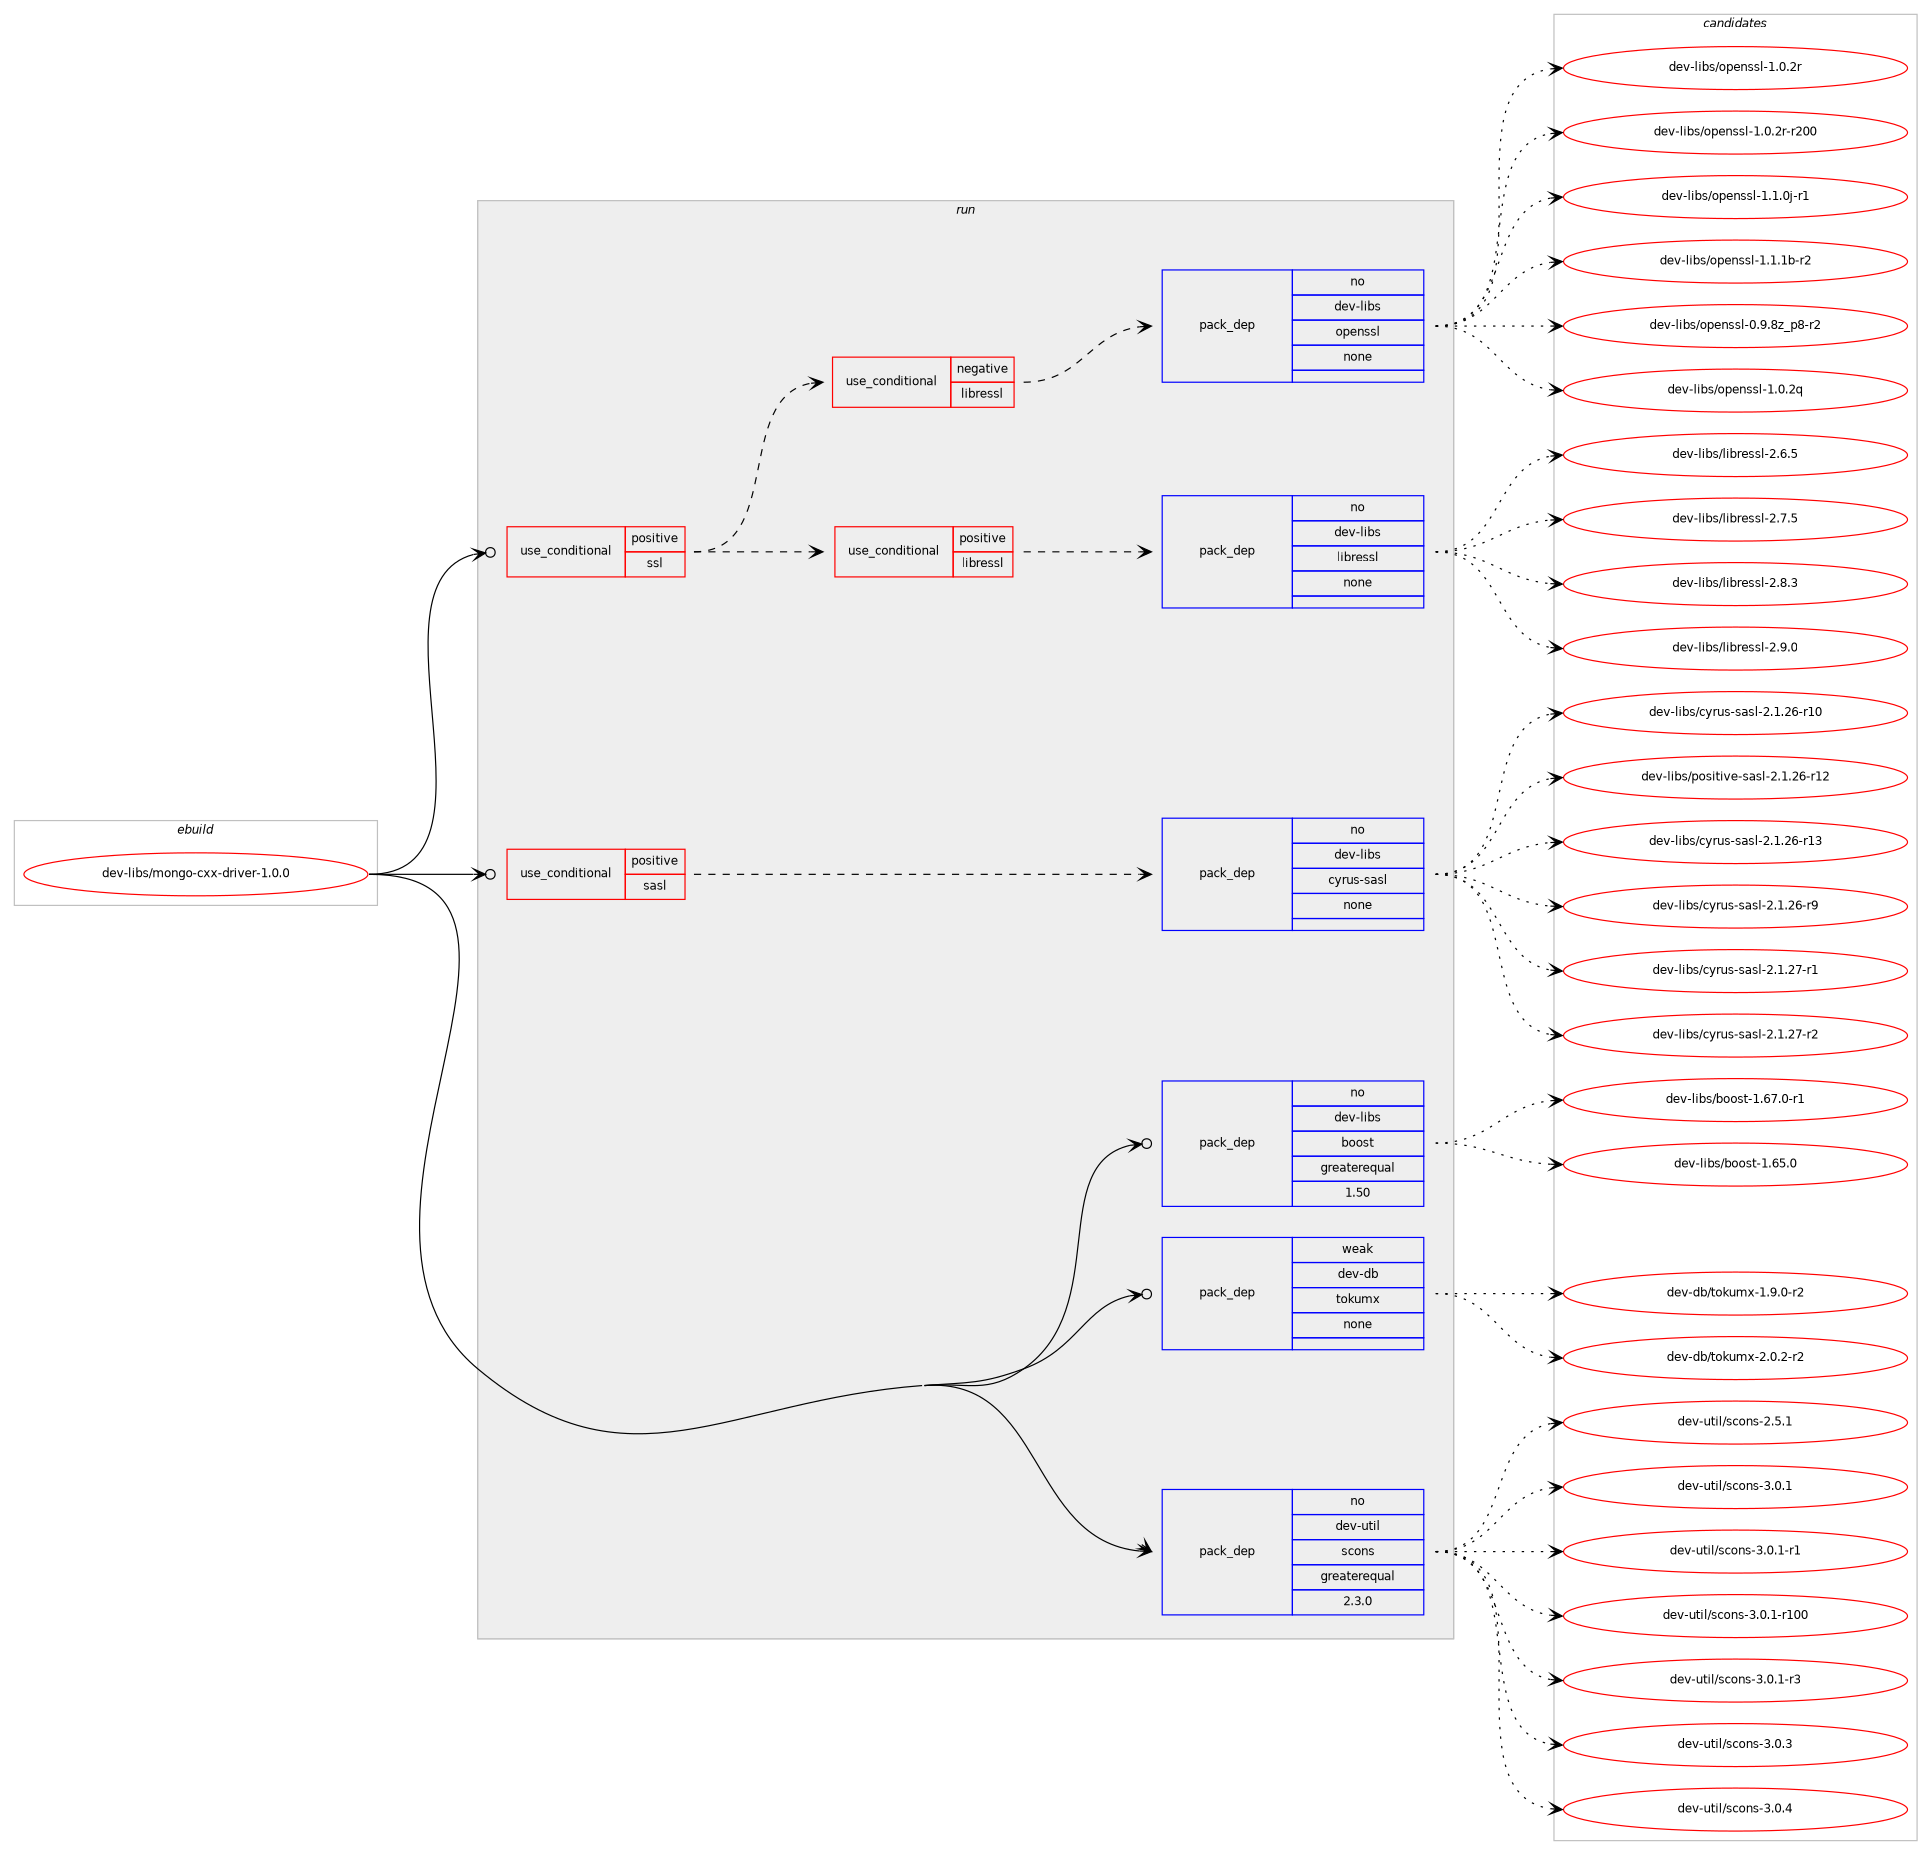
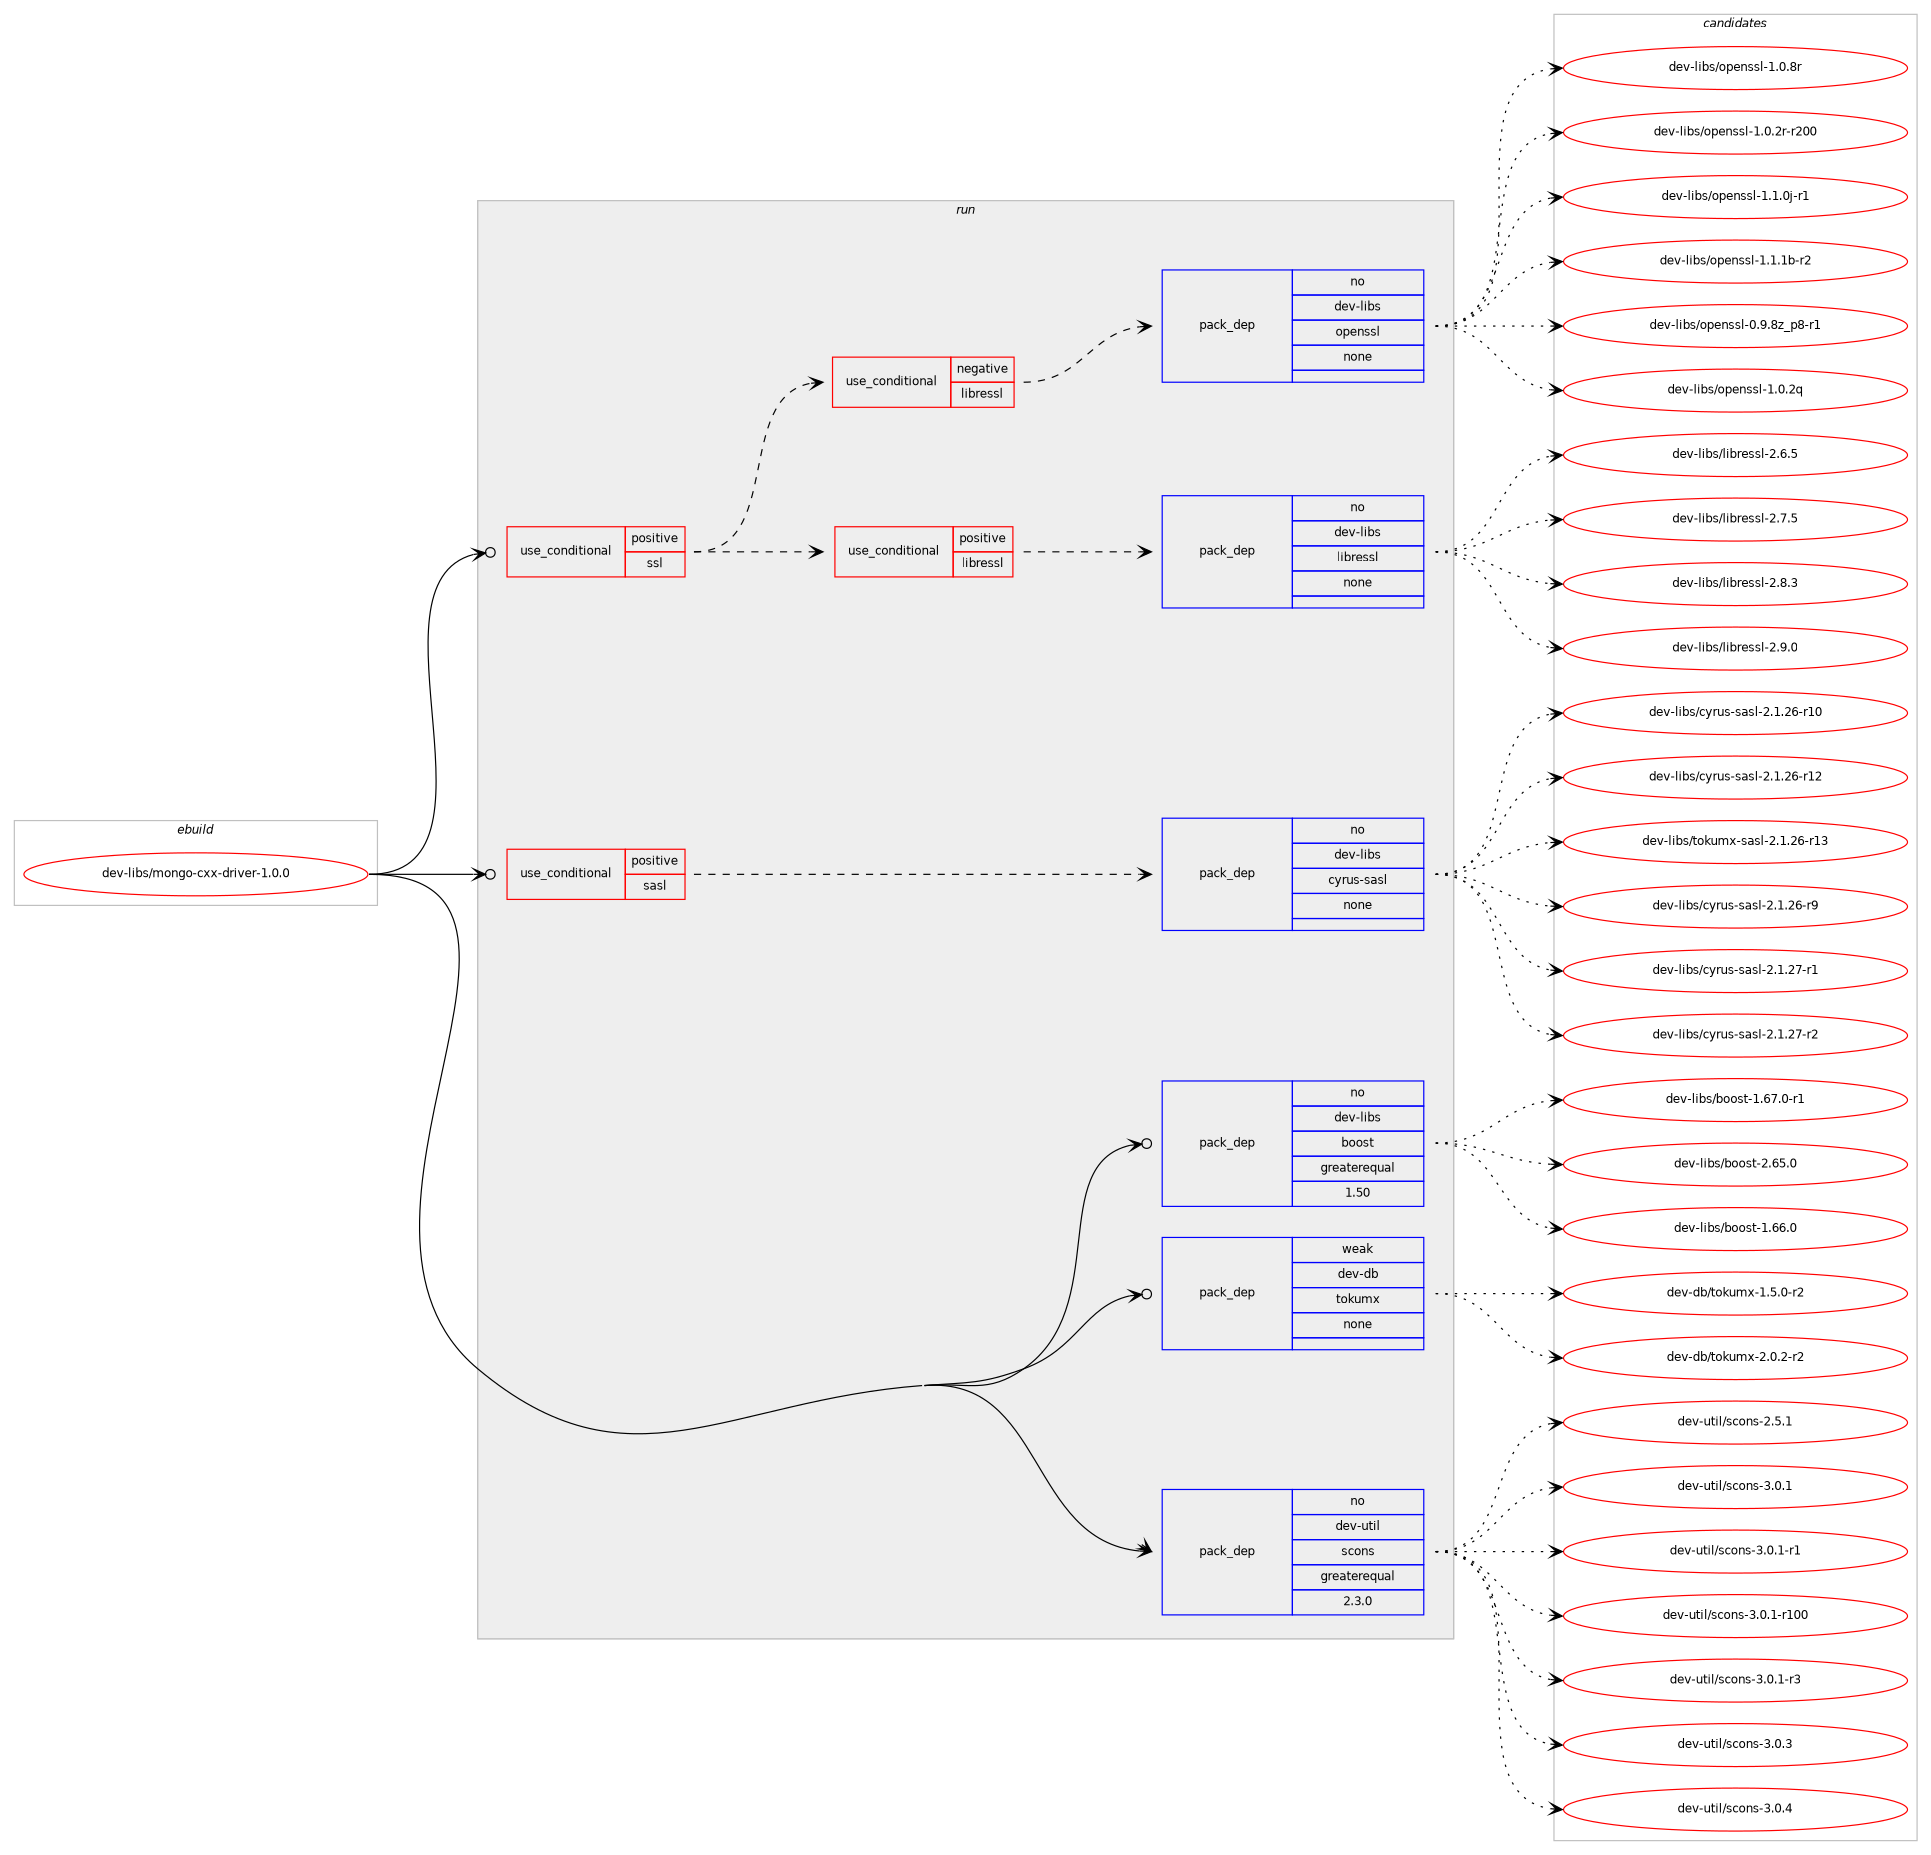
(1736, 68) -> (1736, 68)
(1736, 326) -> (1736, 326)
(1736, 778) -> (1736, 778)
(1736, 842) -> (1736, 842)
(1736, 1165) -> (1736, 1165)
none -> (1736, 1229)
(1736, 1294) -> (1736, 1294)
